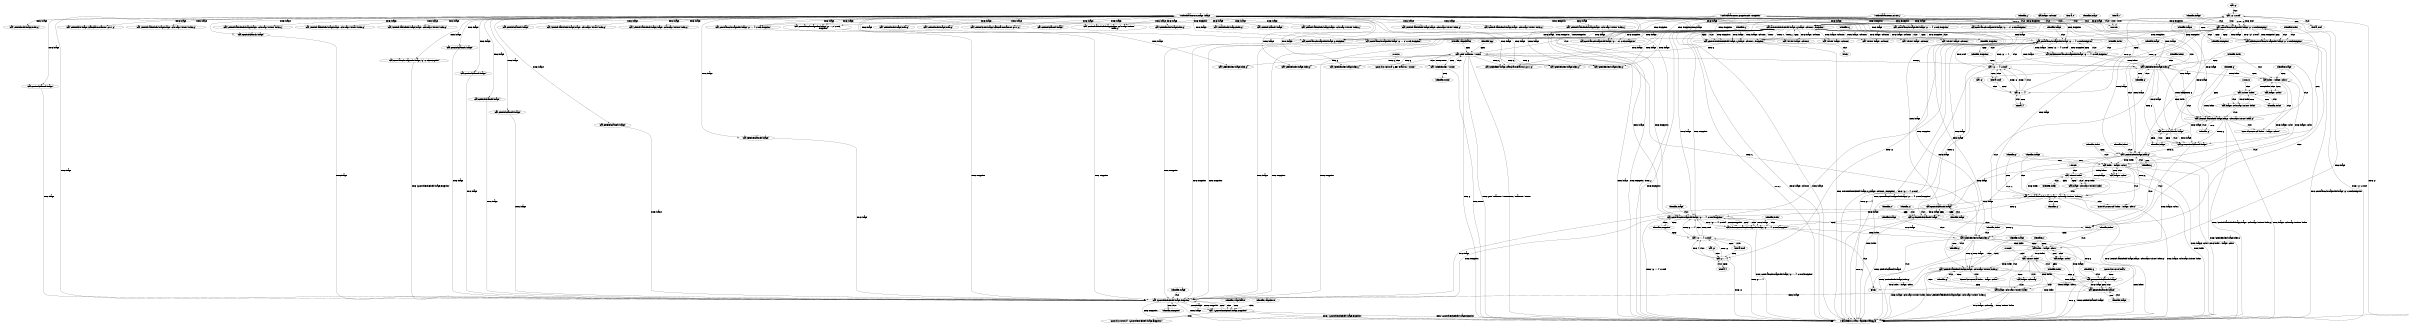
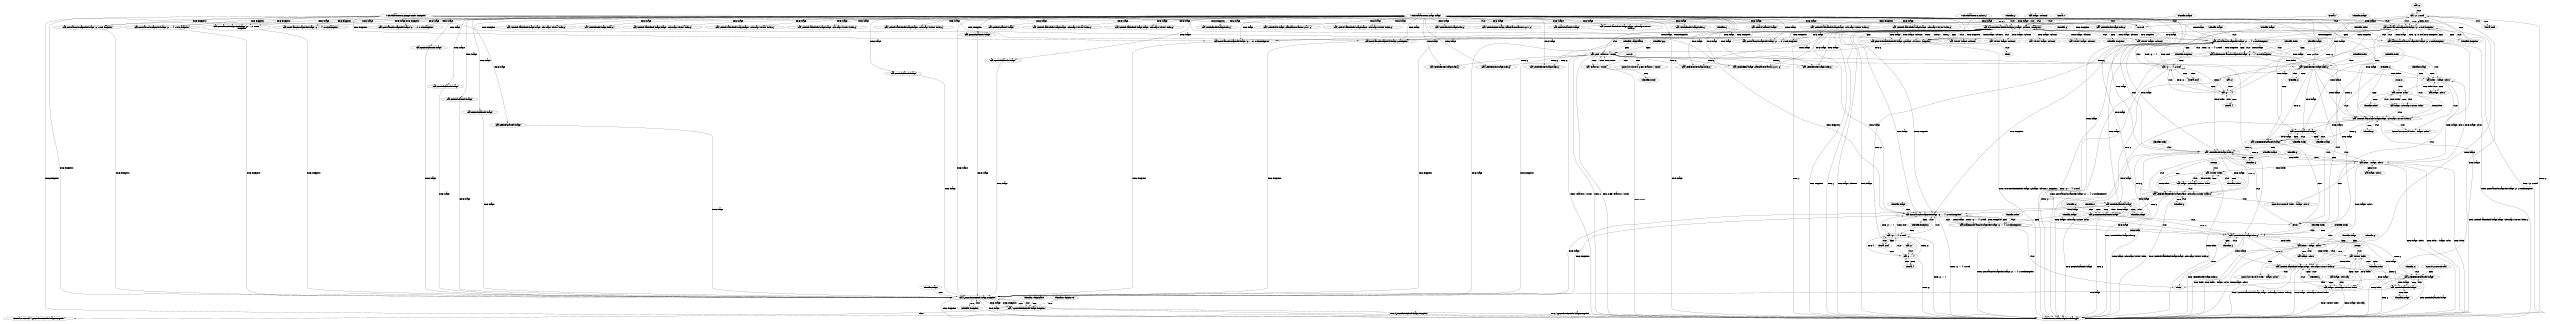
none -> (209, 20)
(1443, 67) -> (1596, 67)
(431, 186) -> (123, 173)
